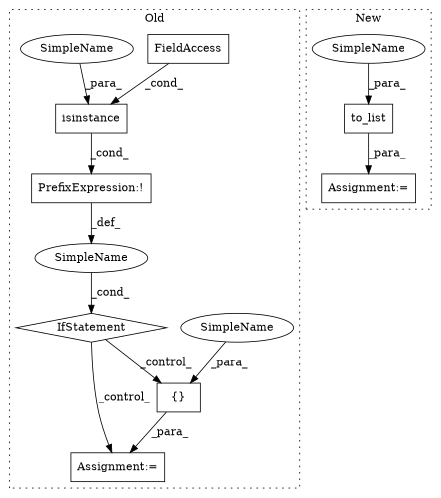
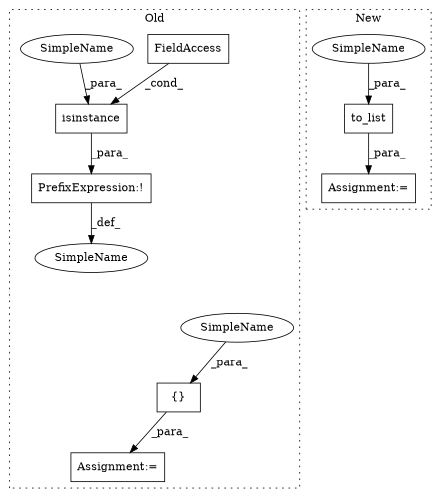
(110, 153) -> (110, 153)
(91, 328) -> none
